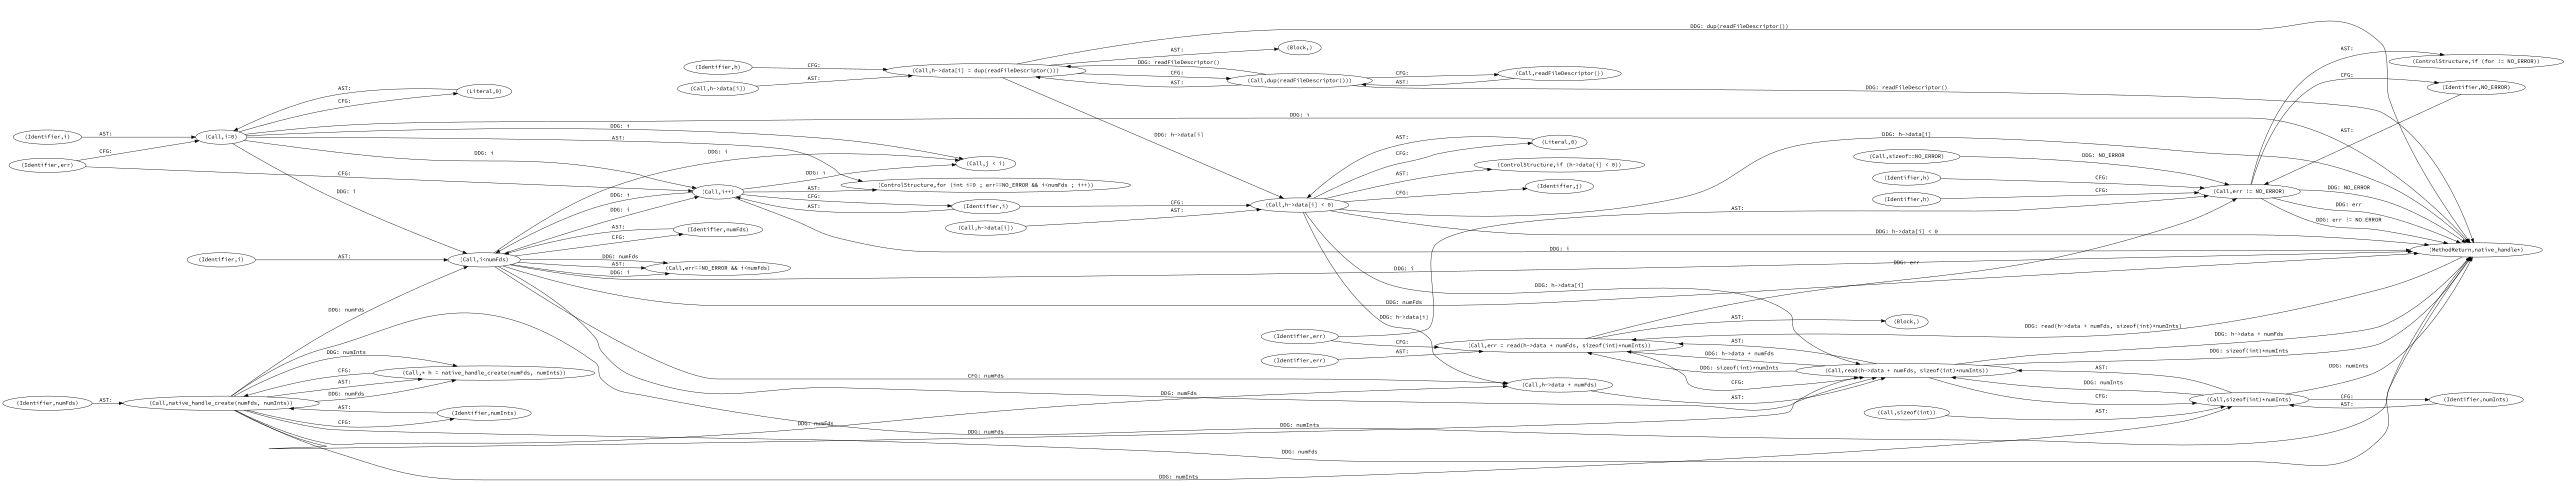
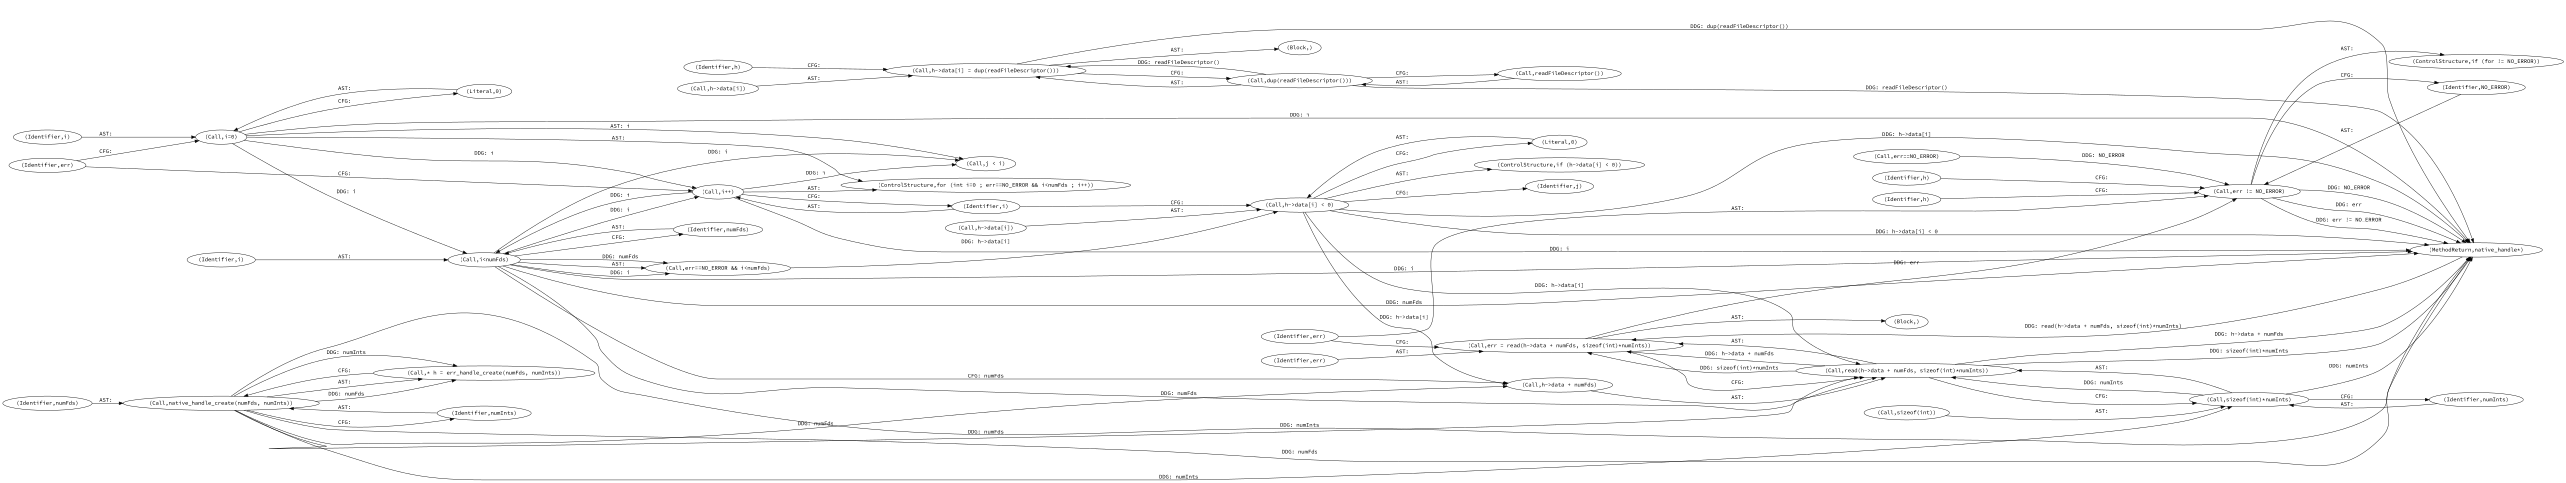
(620, 126) -> (620, 126)
(1141, 137) -> (1034, 256)
(1907, 157) -> (1907, 157)
(343, 324) -> none
(484, 373) -> (484, 373)
